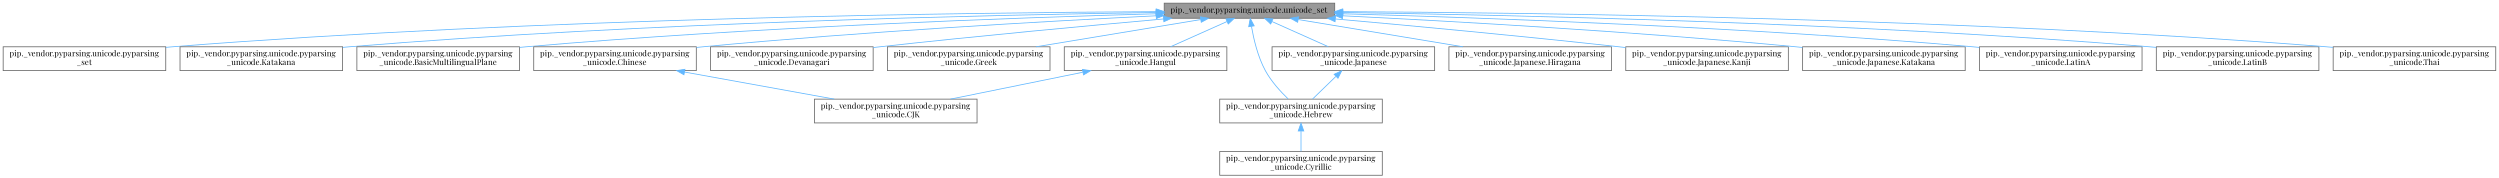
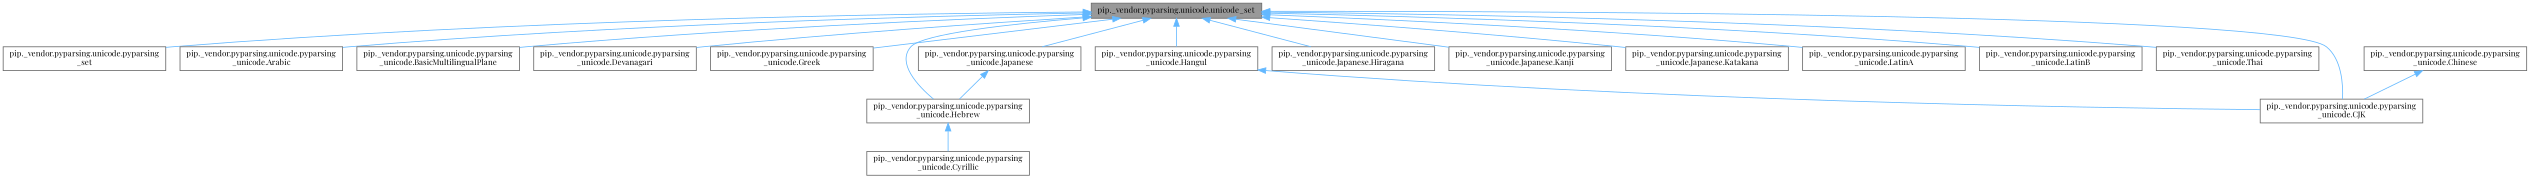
(926, 29) -> (1827, 16)
(261, 59) -> (261, 59)
